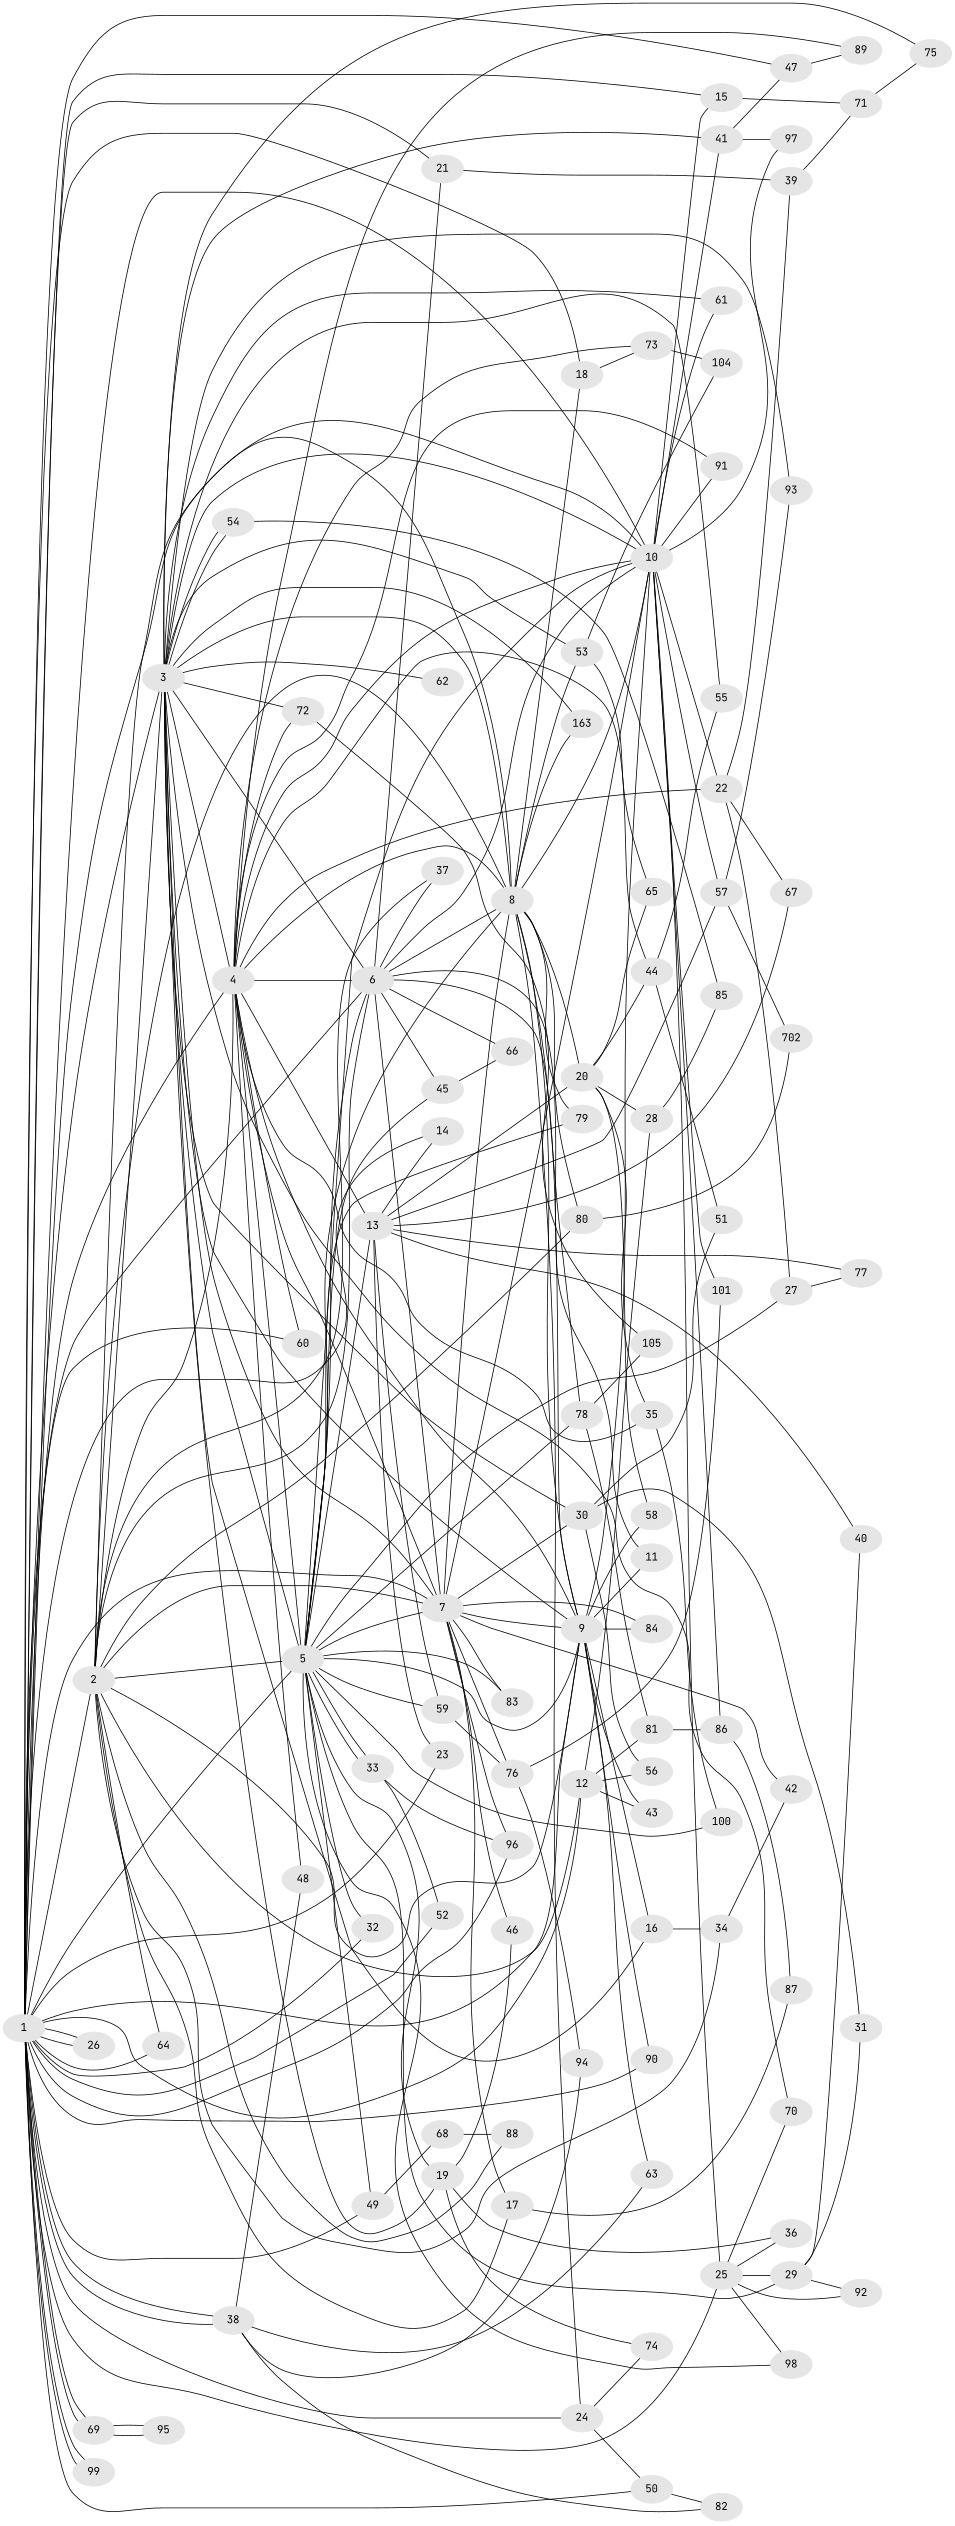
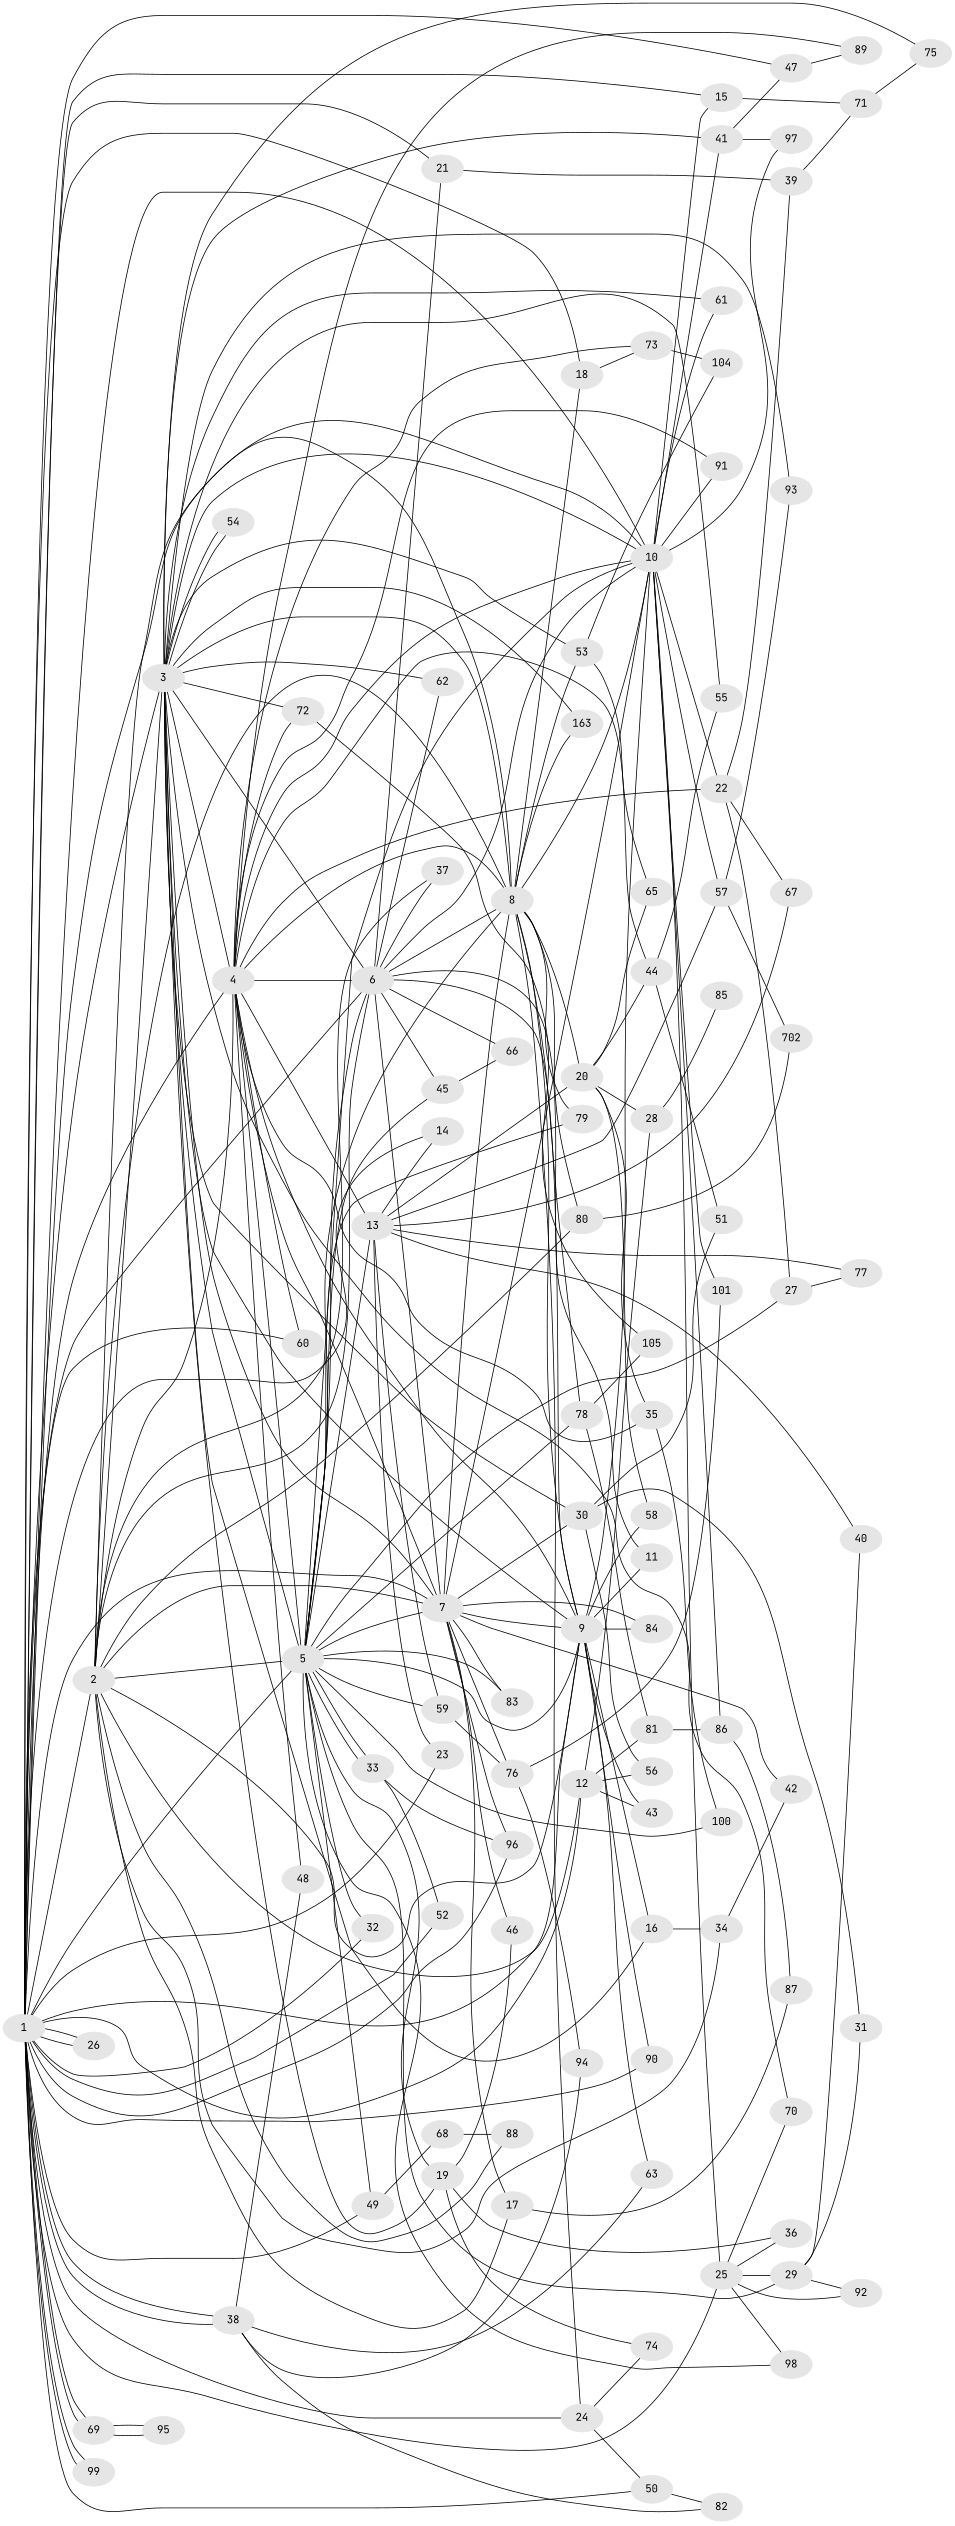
(600, 629) -> none
none -> (408, 831)
(164, 2046) -> none
